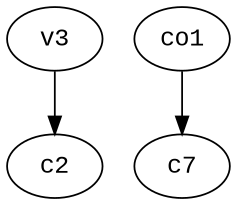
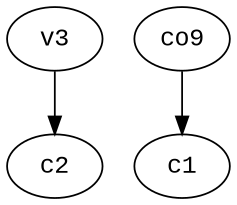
(182, 39) -> (182, 39)
(182, 166) -> (182, 166)
